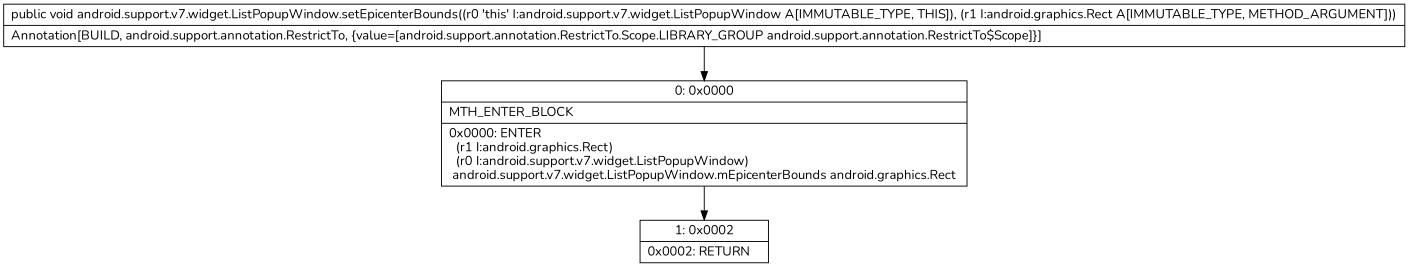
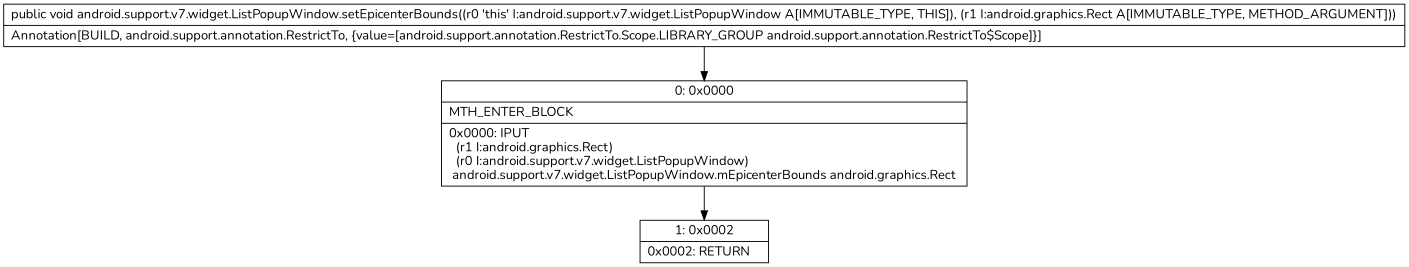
(499, 133) -> (493, 133)
